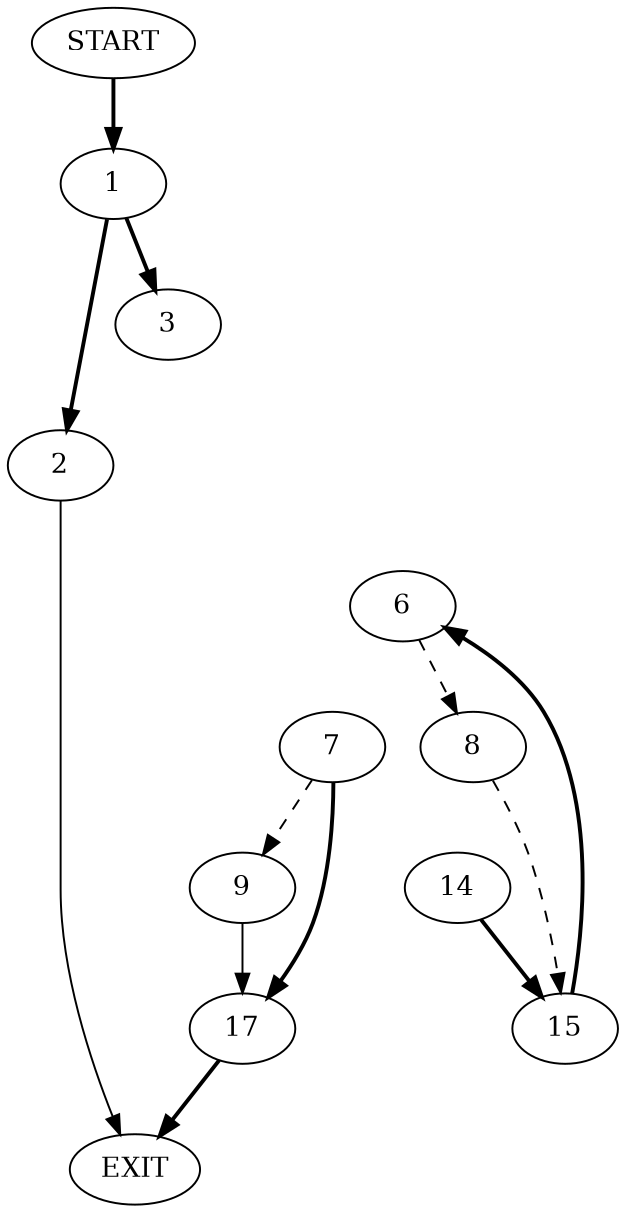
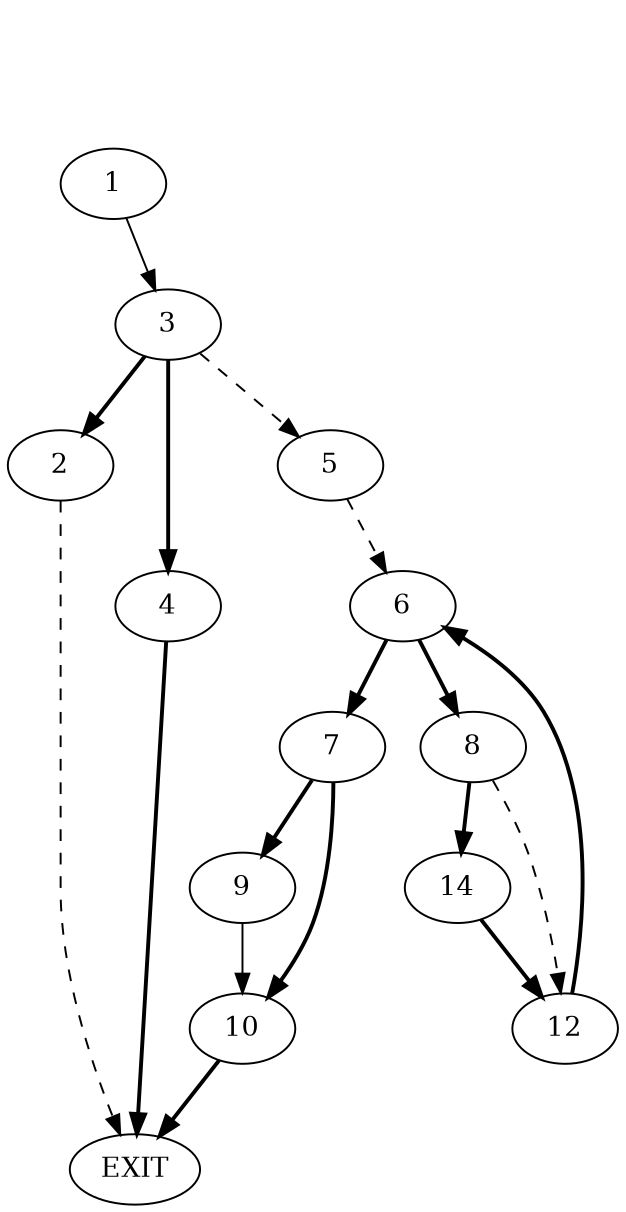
(113, 43) -> none
(137, 245) -> (137, 245)
(89, 315) -> (120, 387)
none -> (330, 465)
none -> (168, 606)
none -> (372, 668)
(434, 668) -> (434, 668)
none -> (467, 808)
(293, 809) -> (293, 809)
(61, 812) -> (61, 812)
(242, 1029) -> (242, 1029)
(565, 1029) -> (565, 1029)
